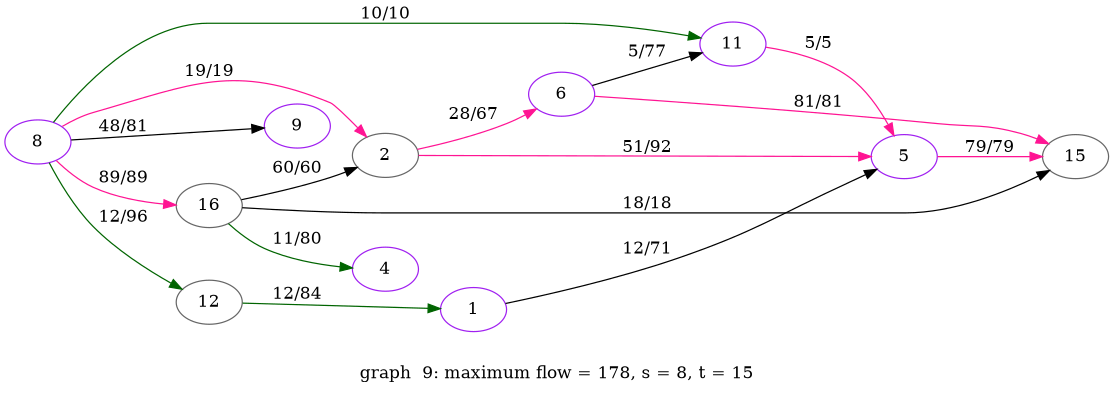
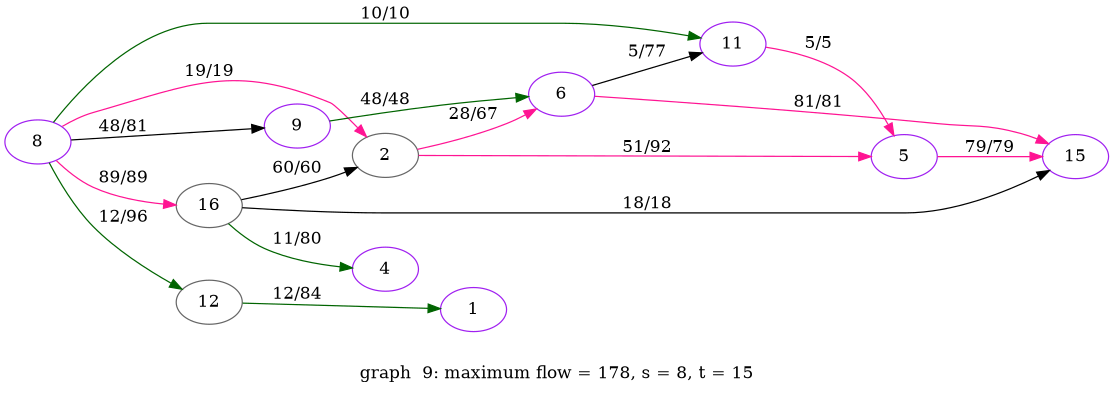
none -> (423, 107)
(1076, 157) -> (1076, 157)
(691, 254) -> none
